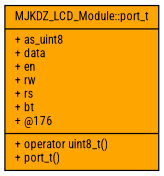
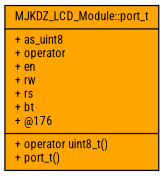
(30, 54) -> (41, 54)
